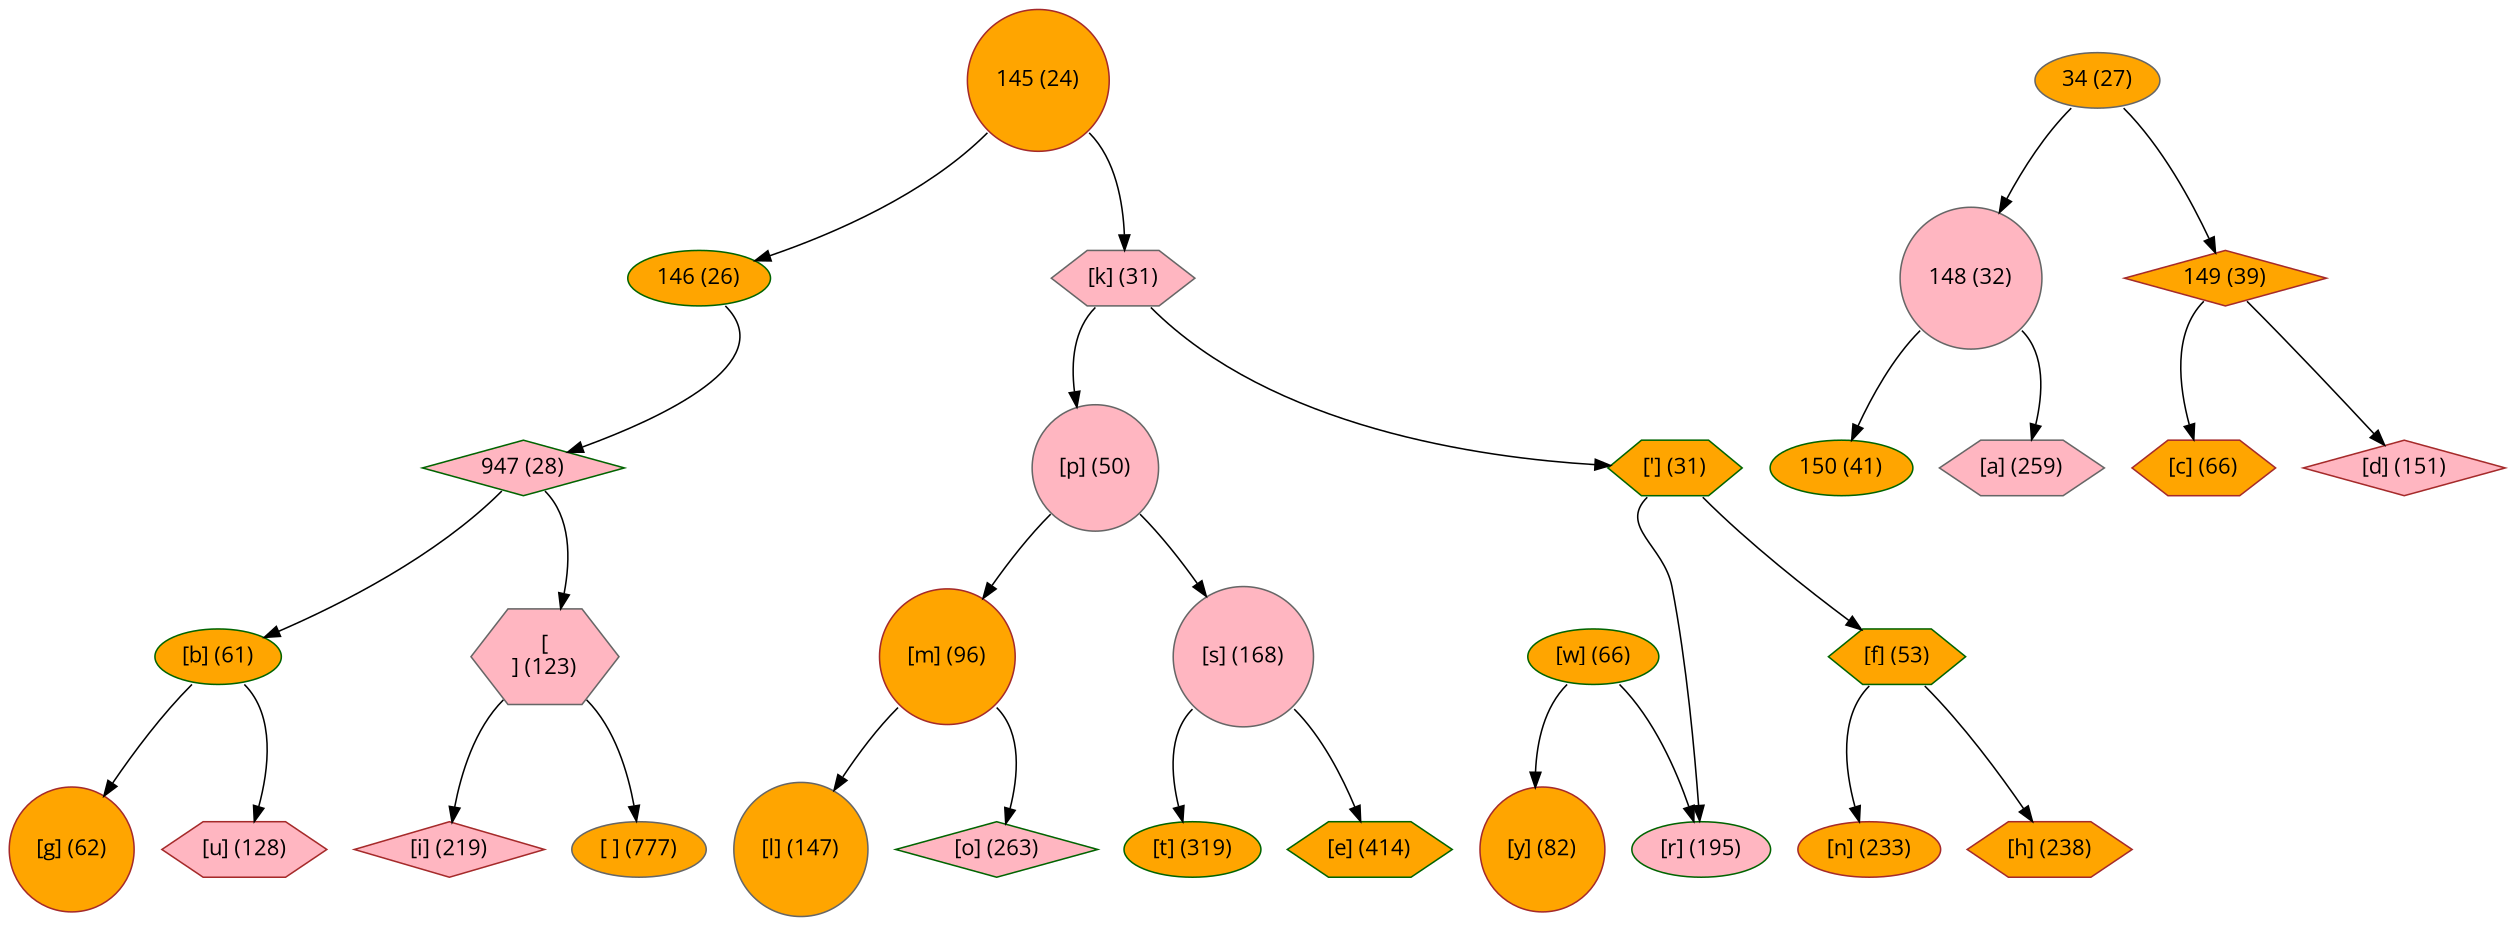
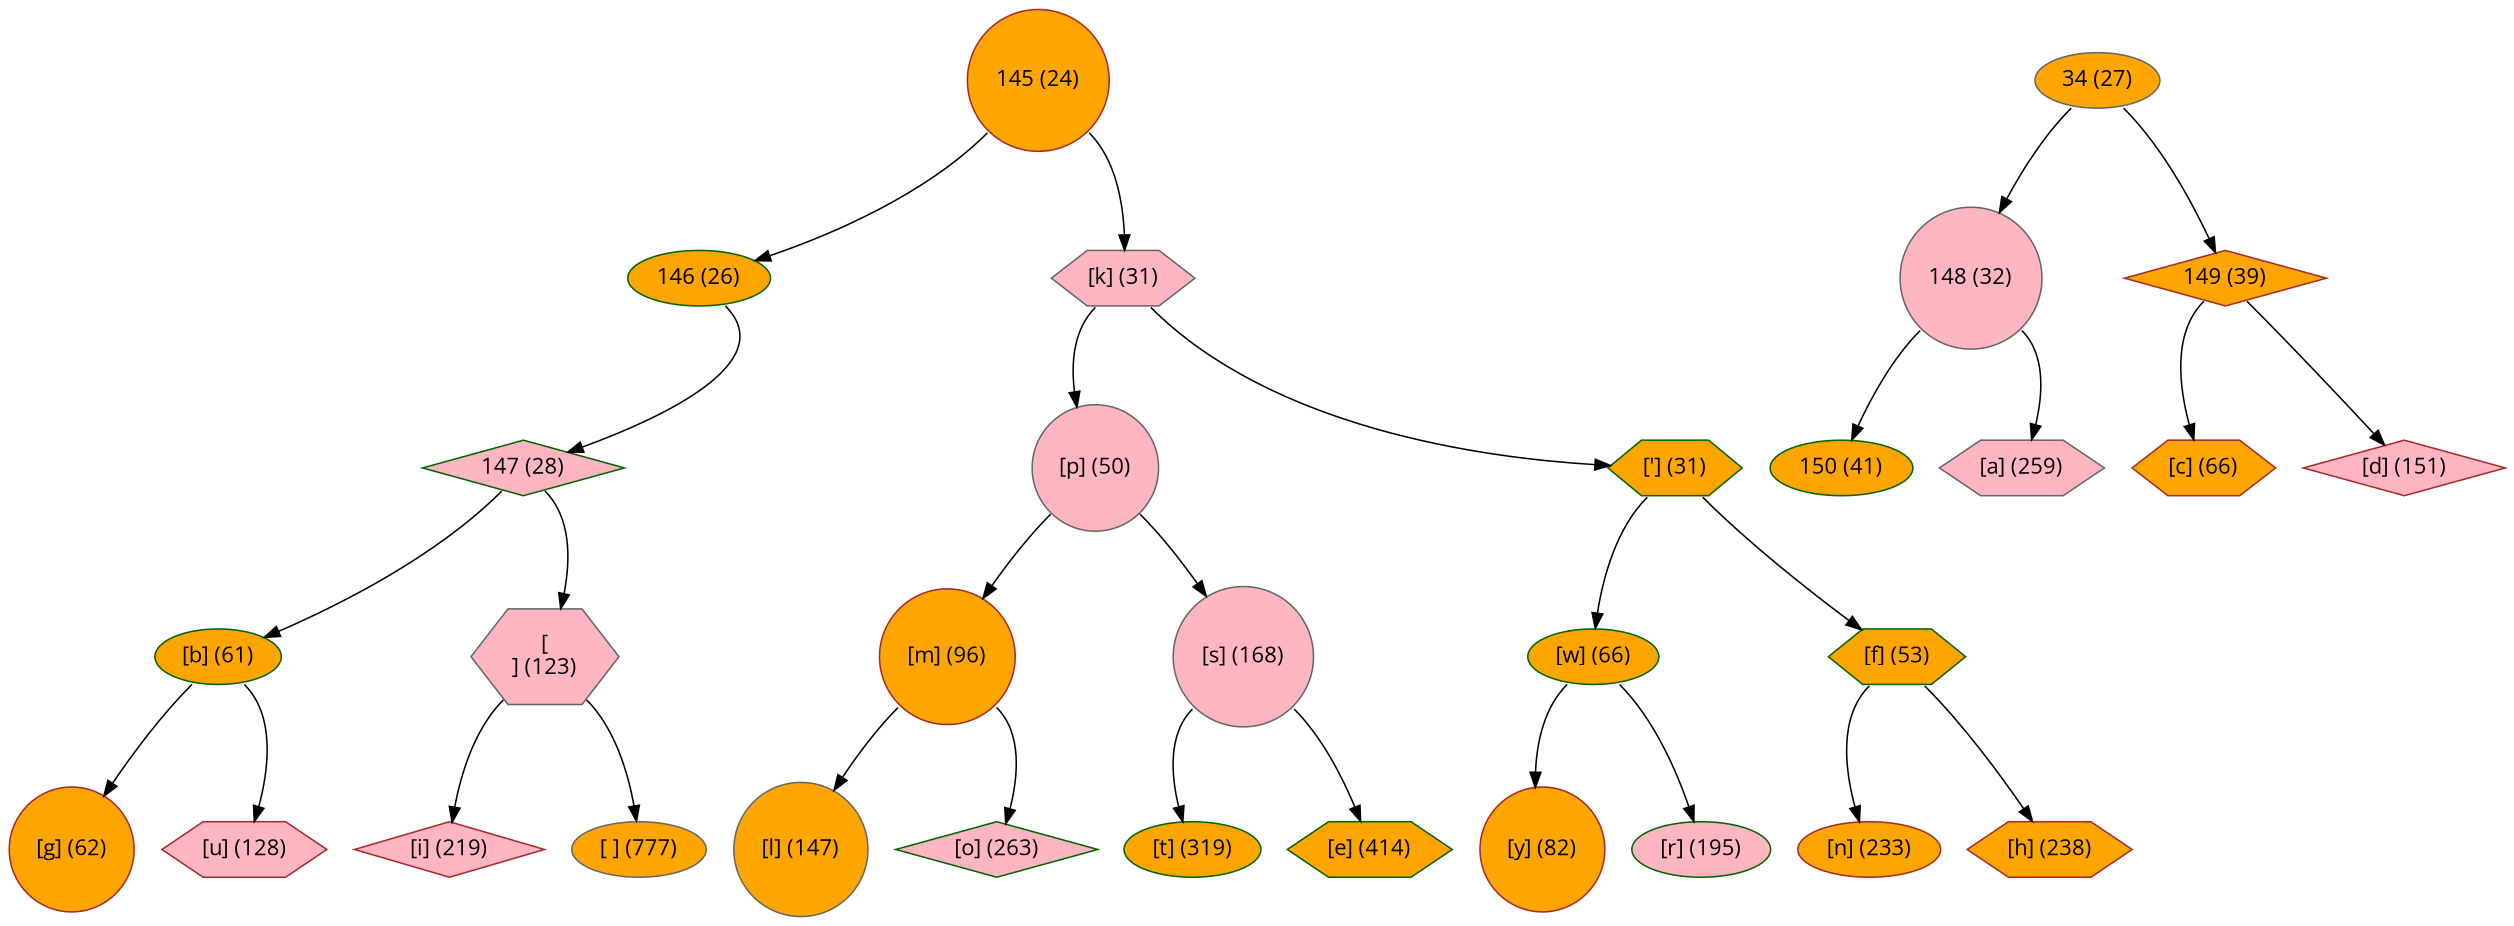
(523, 468) -> (523, 468)
(1682, 646) -> (1614, 551)
